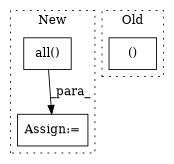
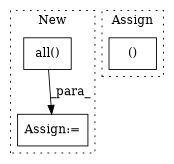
(133, 21) -> (133, 21)
